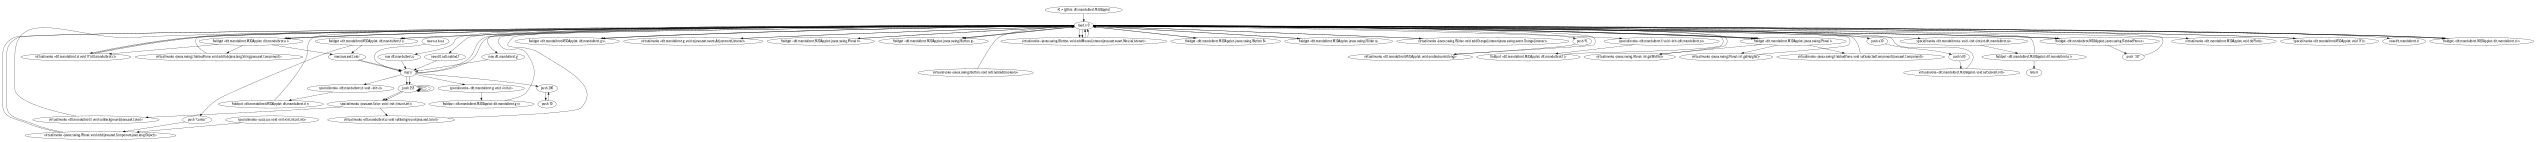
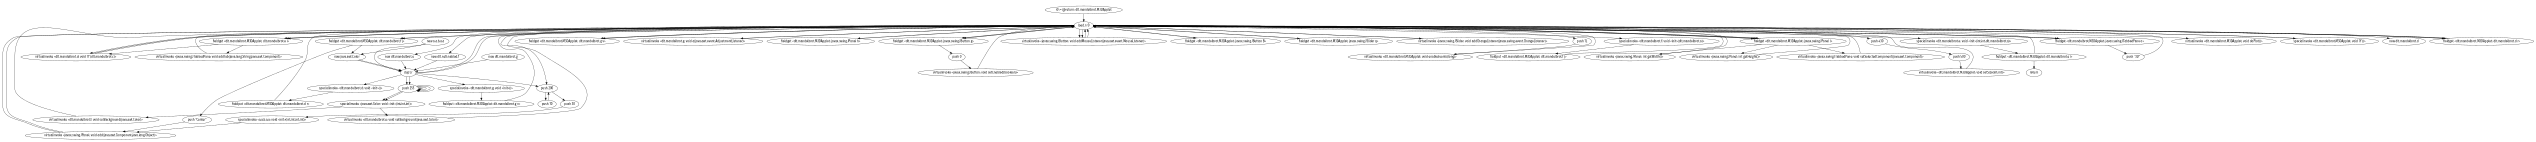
(1084, 10) -> (1084, 10)
(772, 27) -> (752, 28)
(1582, 41) -> (1582, 41)
(301, 50) -> (394, 49)
none -> (957, 57)
none -> (570, 104)
